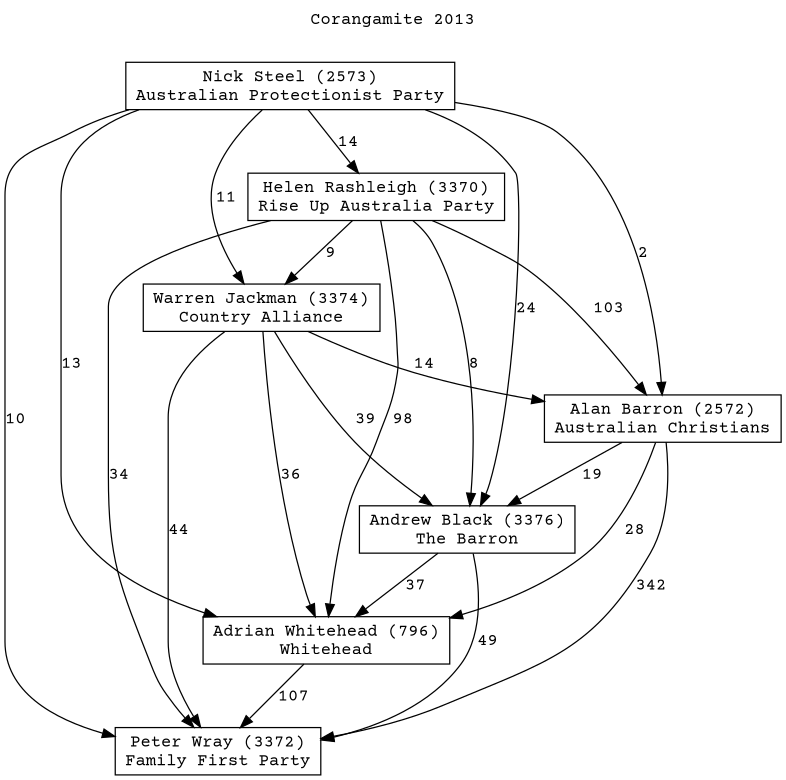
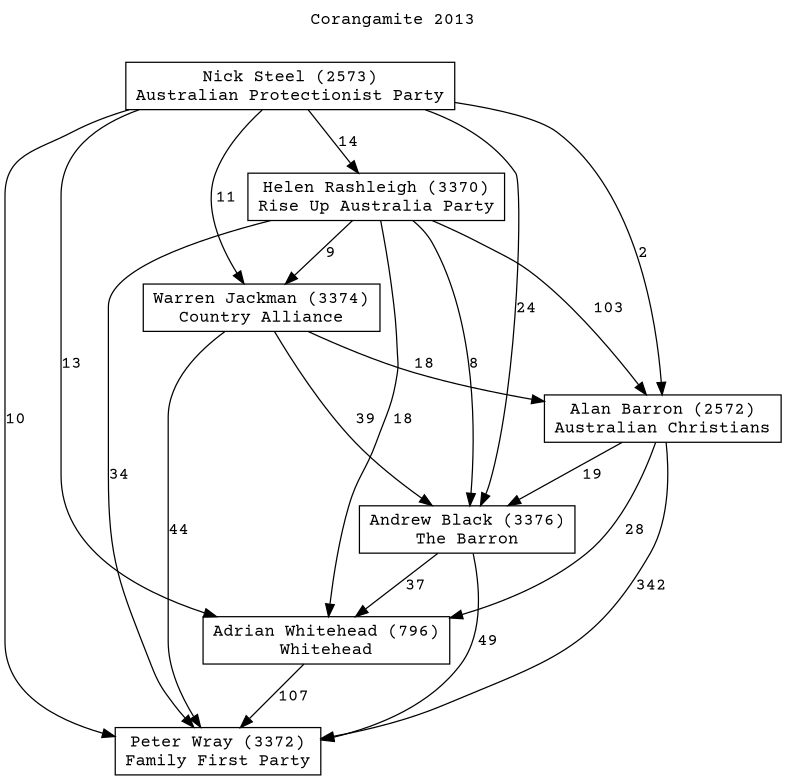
(424, 363) -> (424, 363)
(403, 419) -> (403, 419)
(279, 470) -> none
